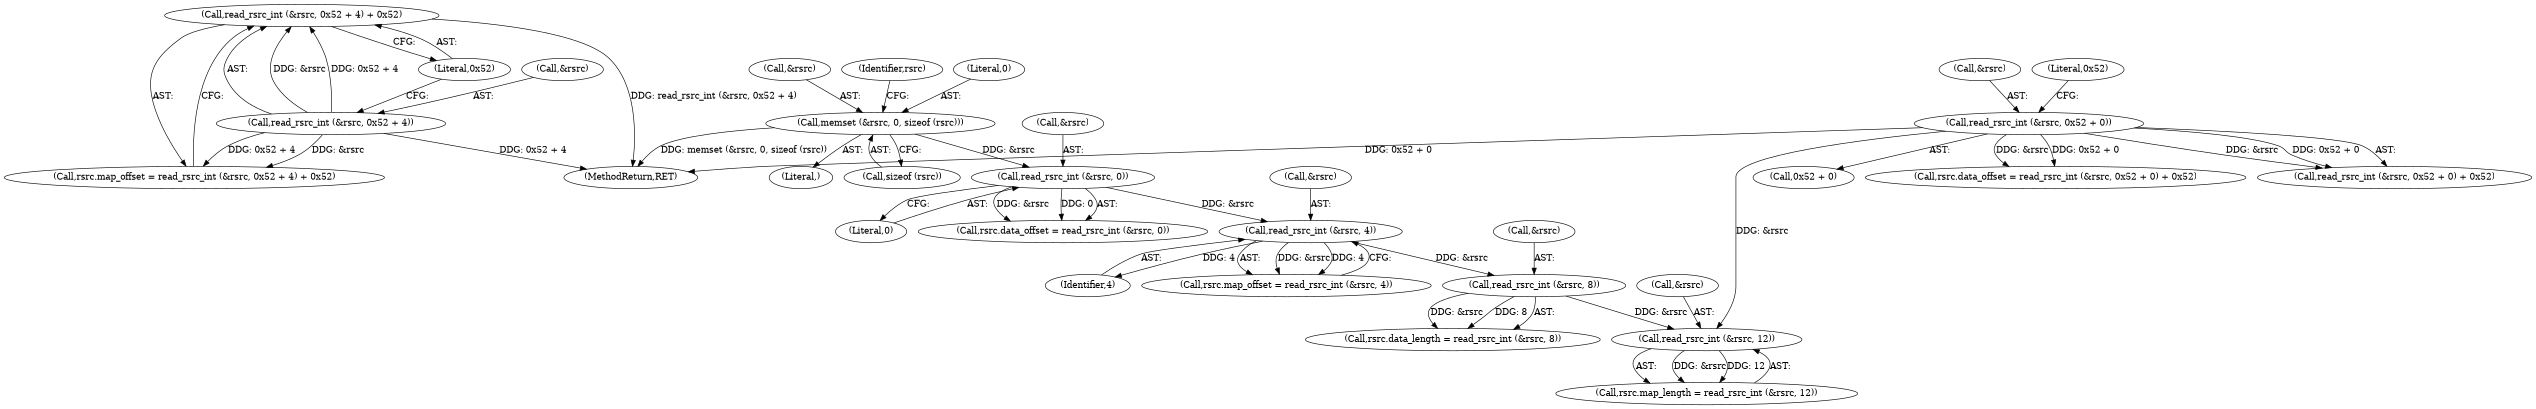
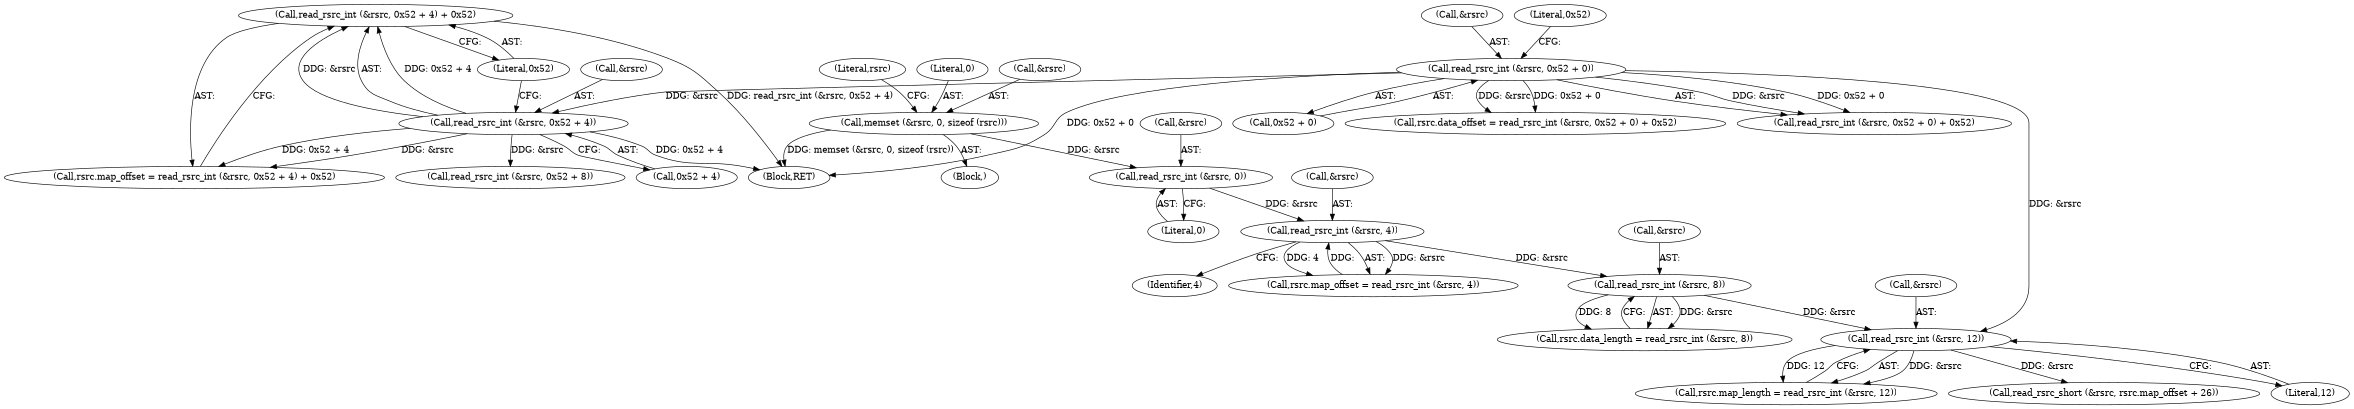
(892, 70) -> (862, 70)
none -> (979, 84)
none -> (1396, 102)
none -> (510, 178)
(631, 178) -> (789, 178)
none -> (687, 178)
(801, 178) -> (970, 178)
(902, 178) -> none
(1063, 232) -> none
(1167, 249) -> none
(1219, 259) -> (1269, 259)
(1382, 259) -> (1344, 259)
none -> (1622, 314)
(1782, 367) -> (1849, 367)
none -> (2104, 394)
none -> (2310, 394)
